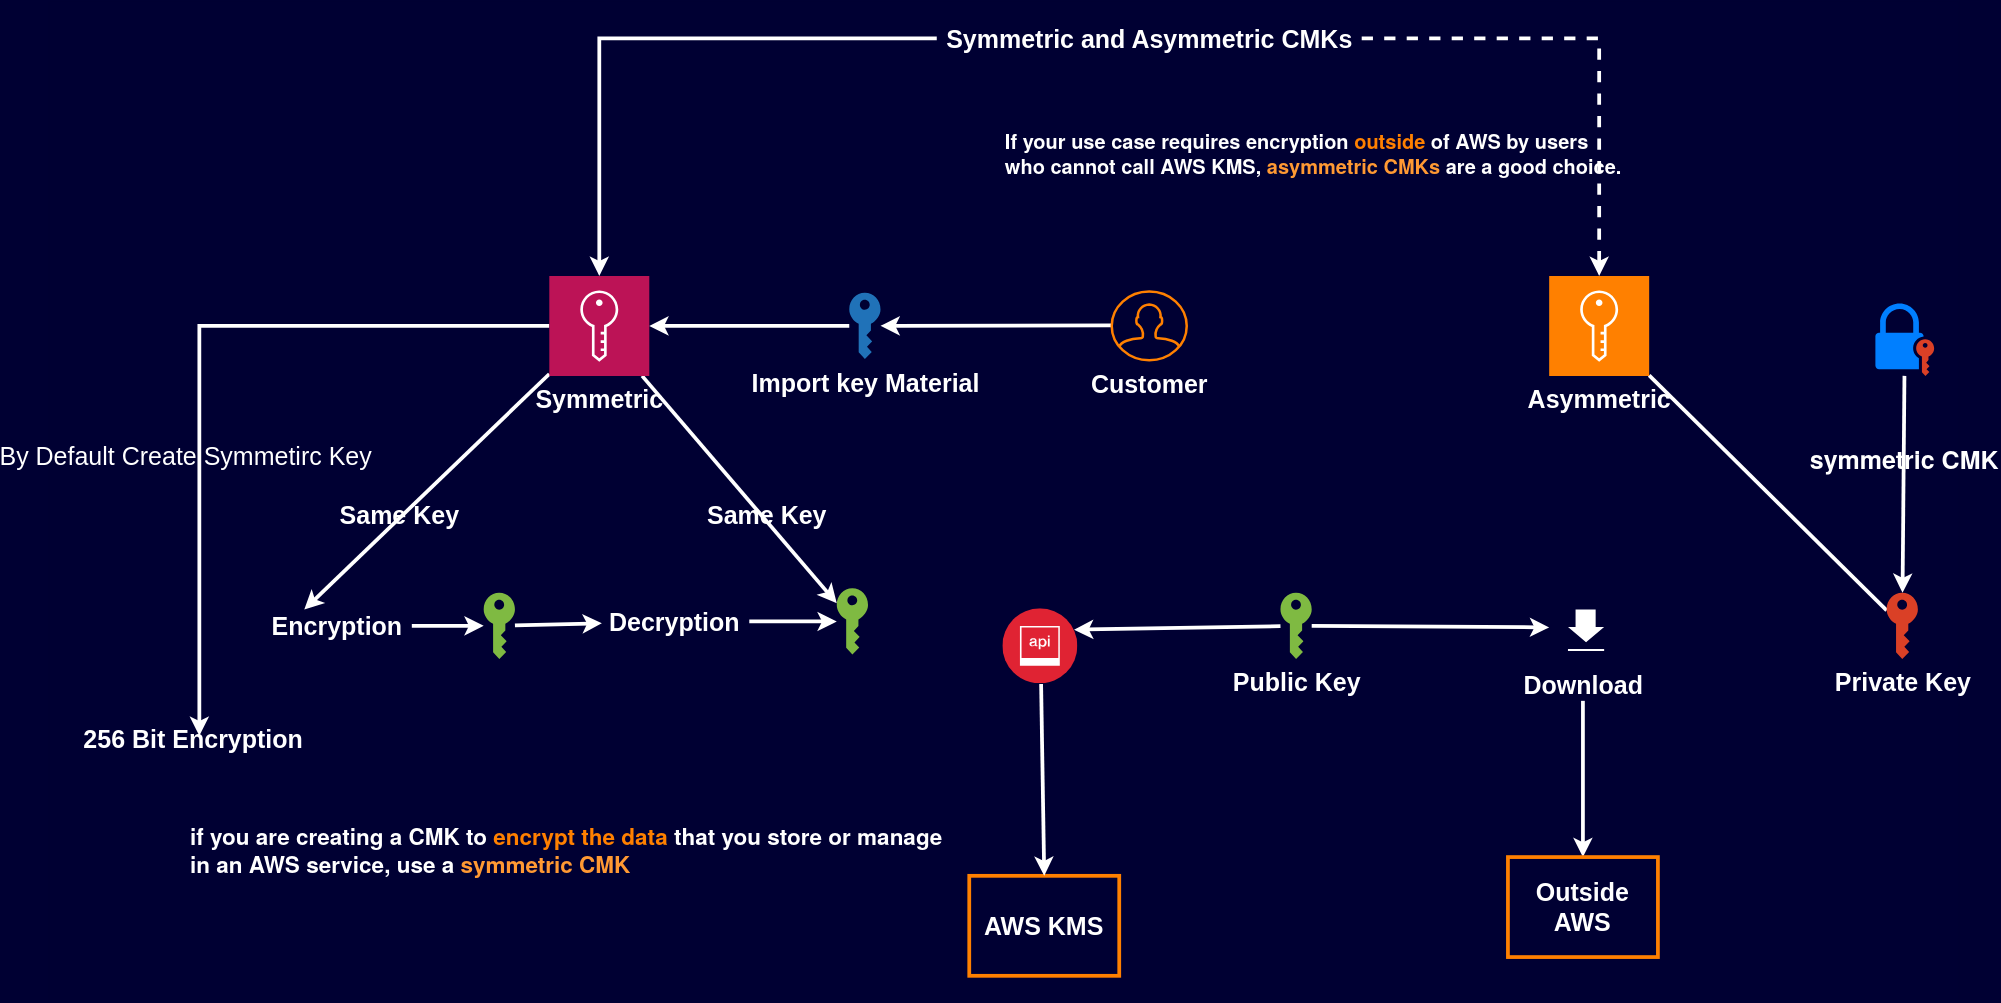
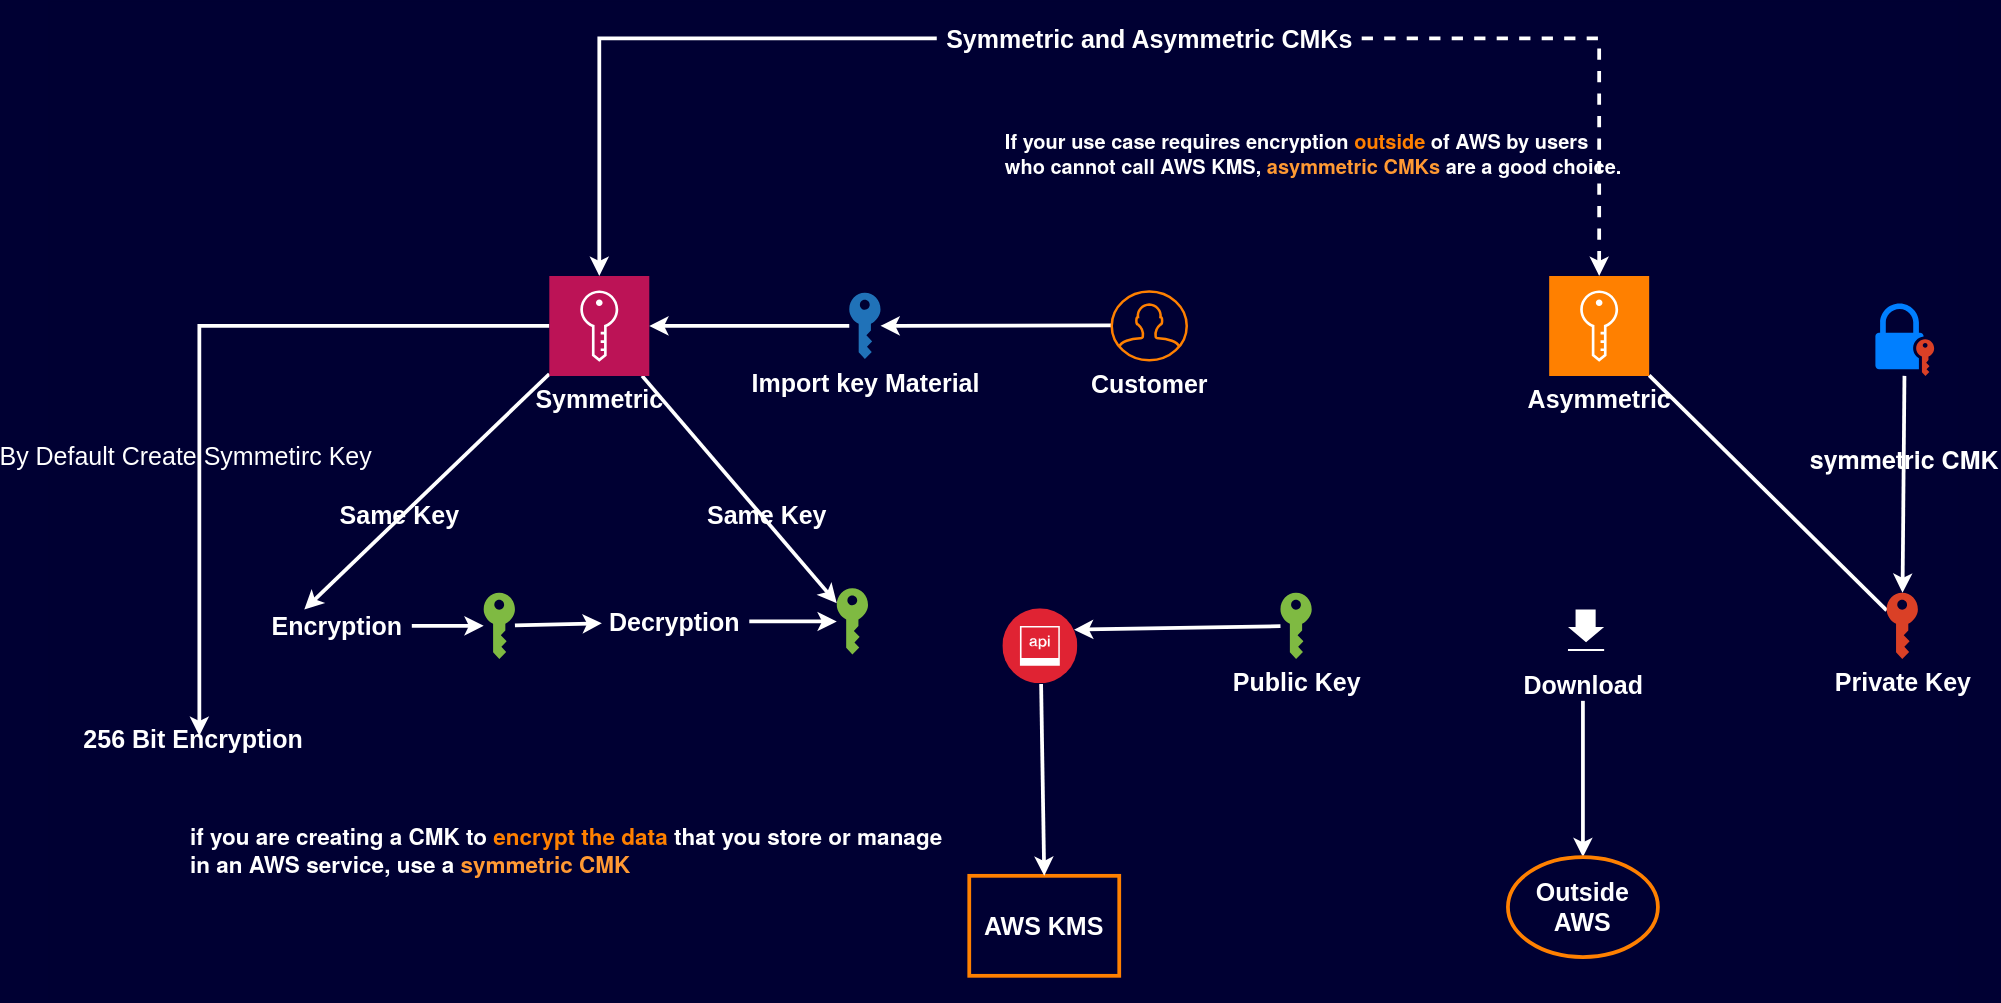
(1424, 626) -> none
(1583, 907) -> (1583, 907)
